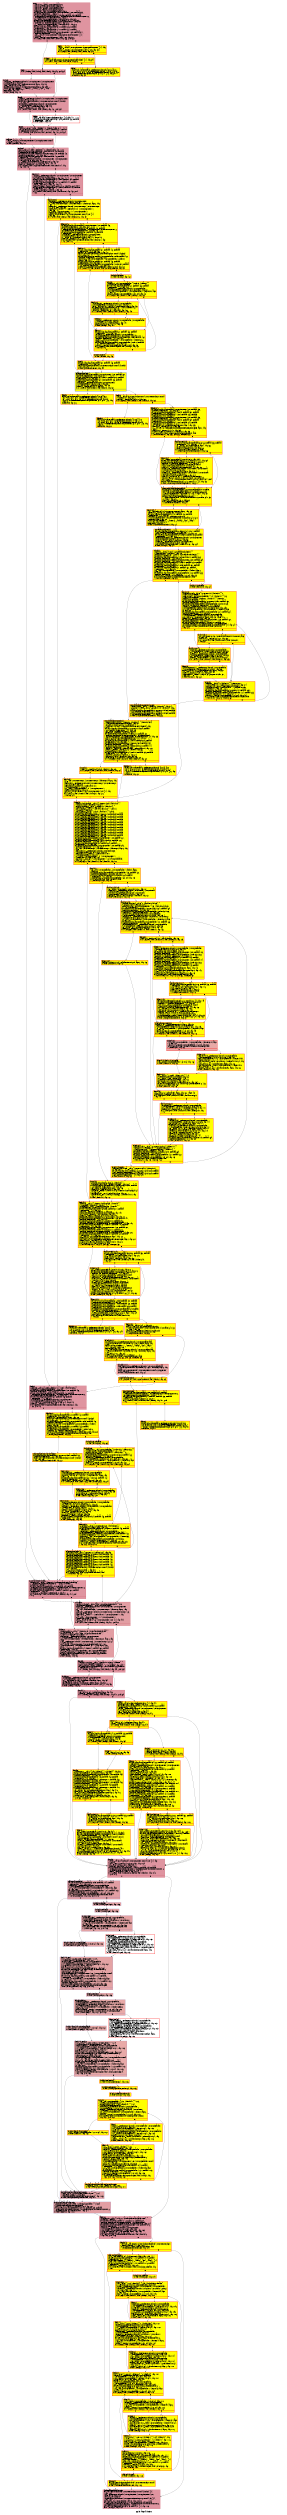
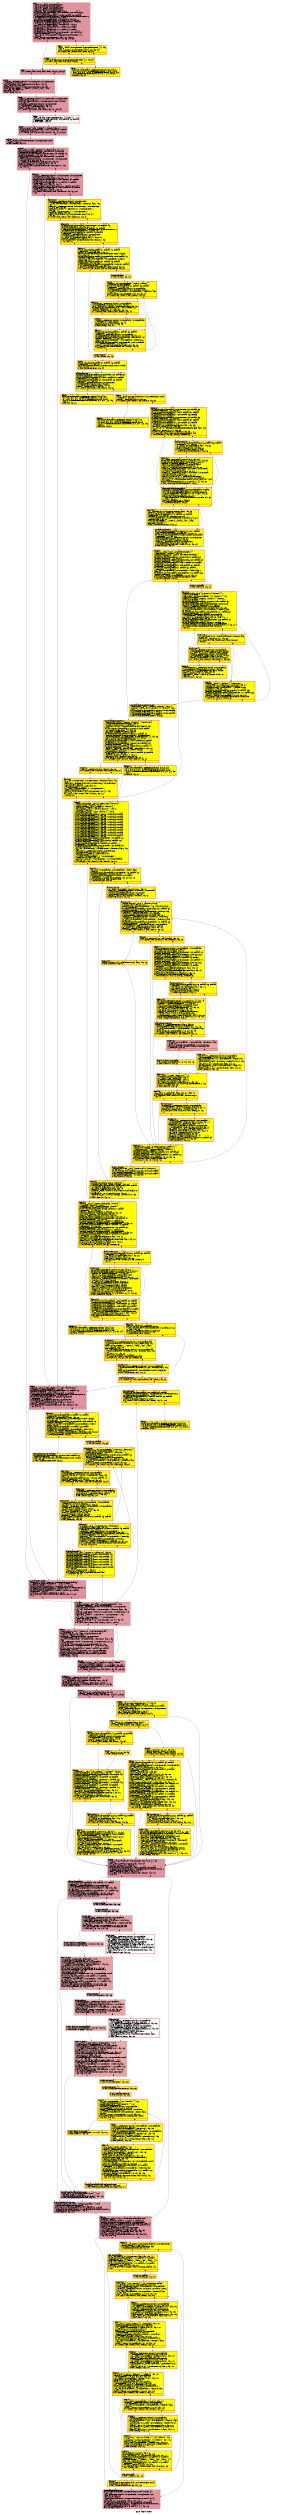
(143, 1369) -> (143, 1369)
